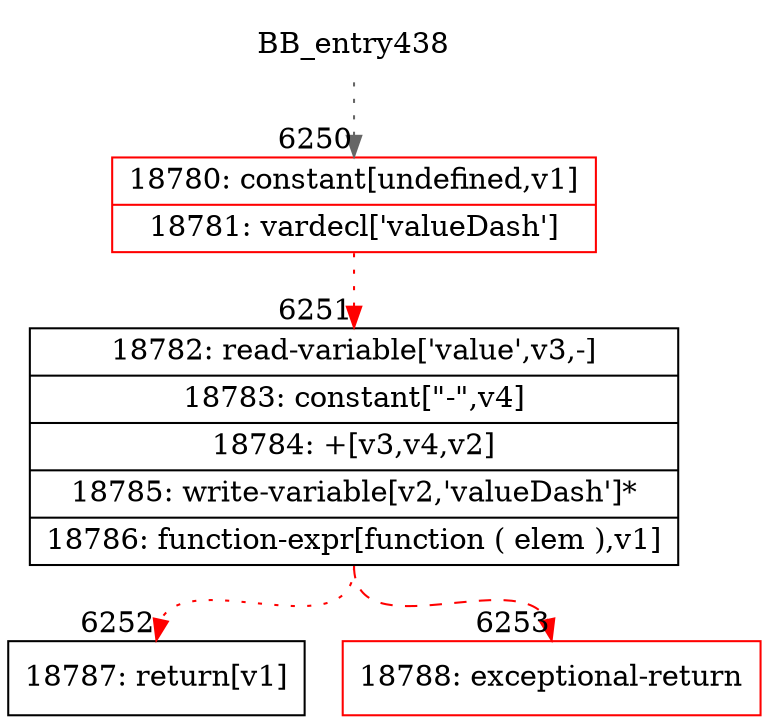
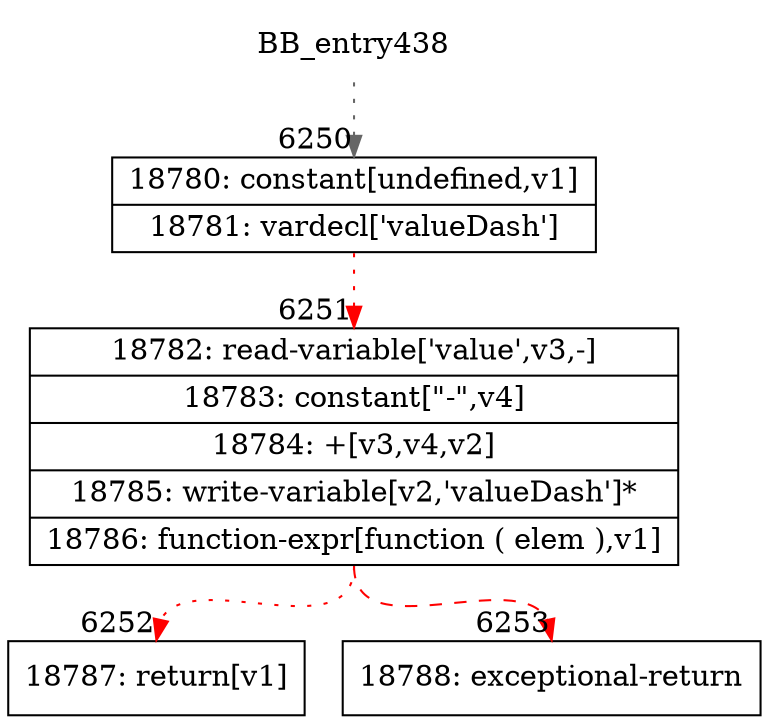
(354, 205) -> (354, 205)
(552, 678) -> (552, 678)
